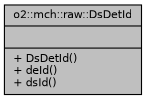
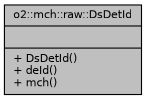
(35, 83) -> (35, 83)
